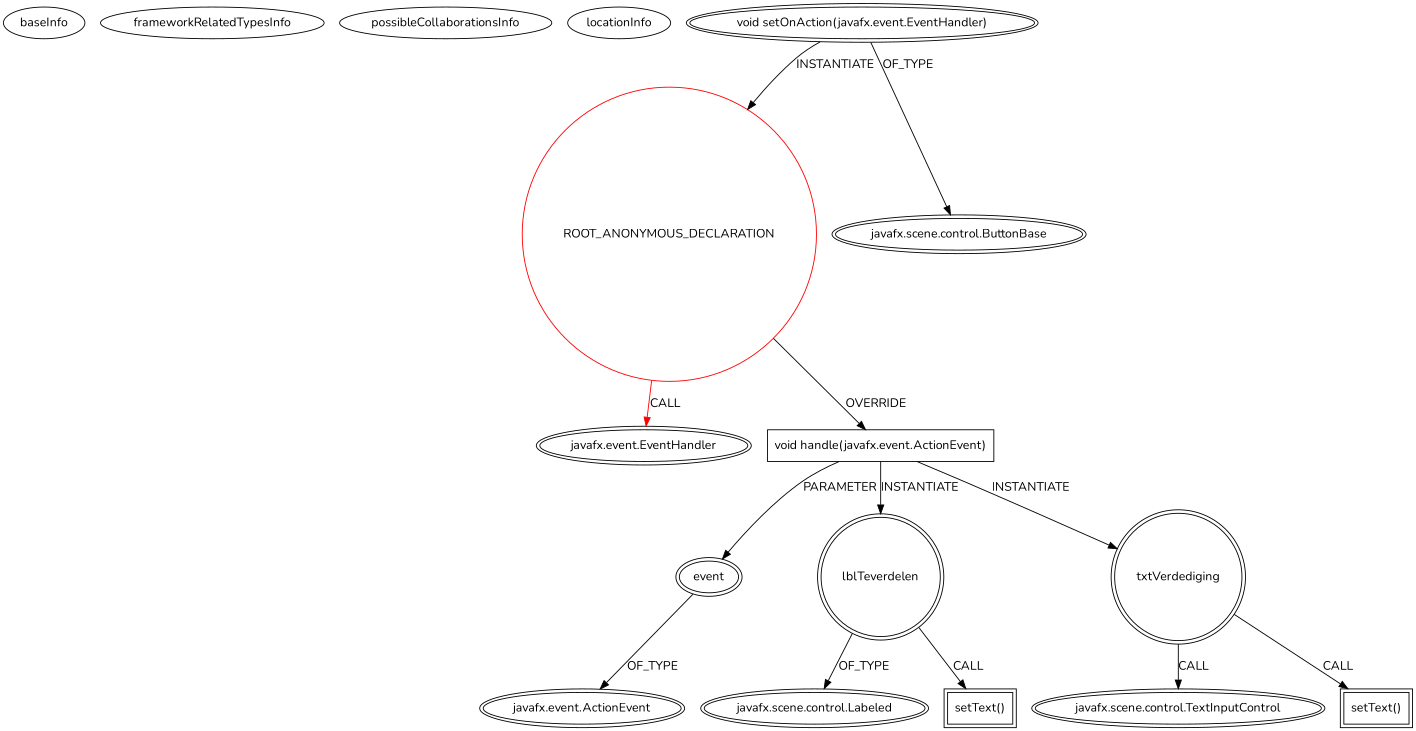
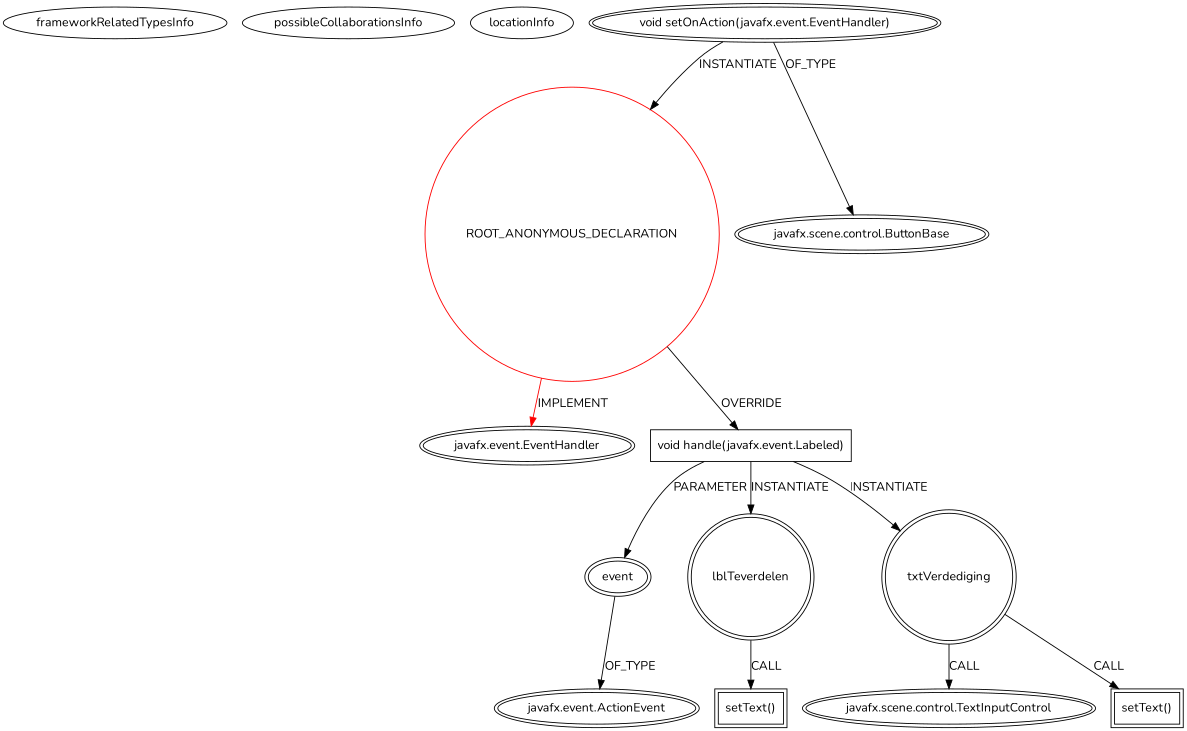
(44, 23) -> none
(665, 404) -> (573, 404)
(881, 446) -> (751, 446)
(815, 708) -> none
